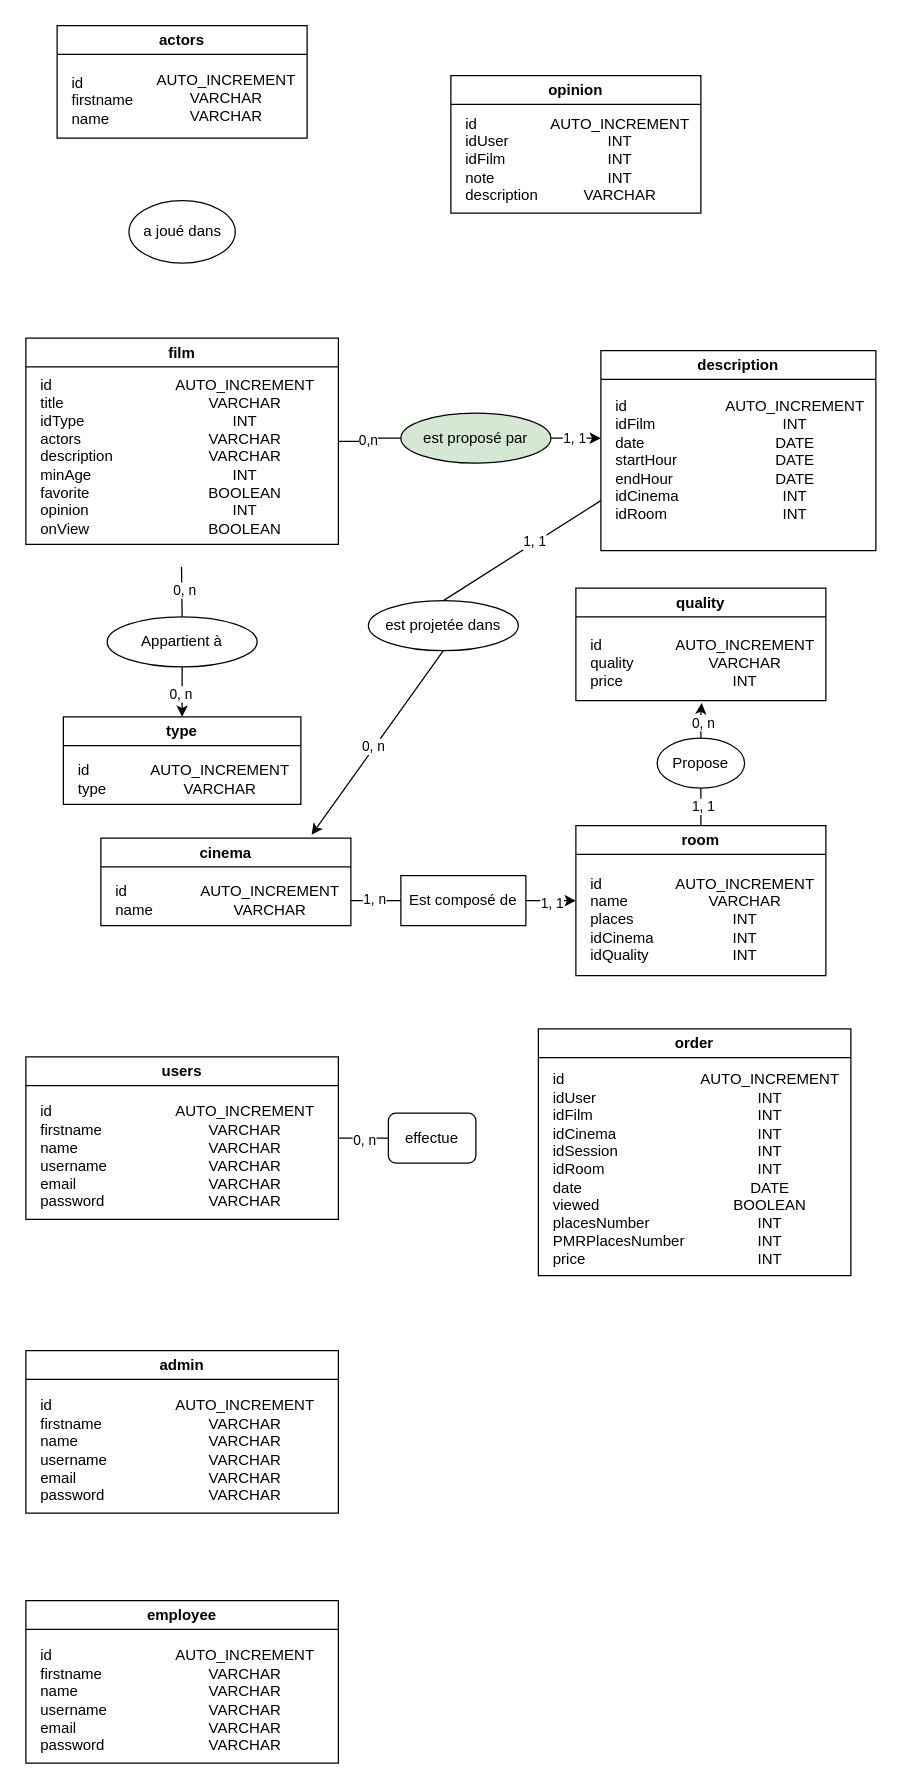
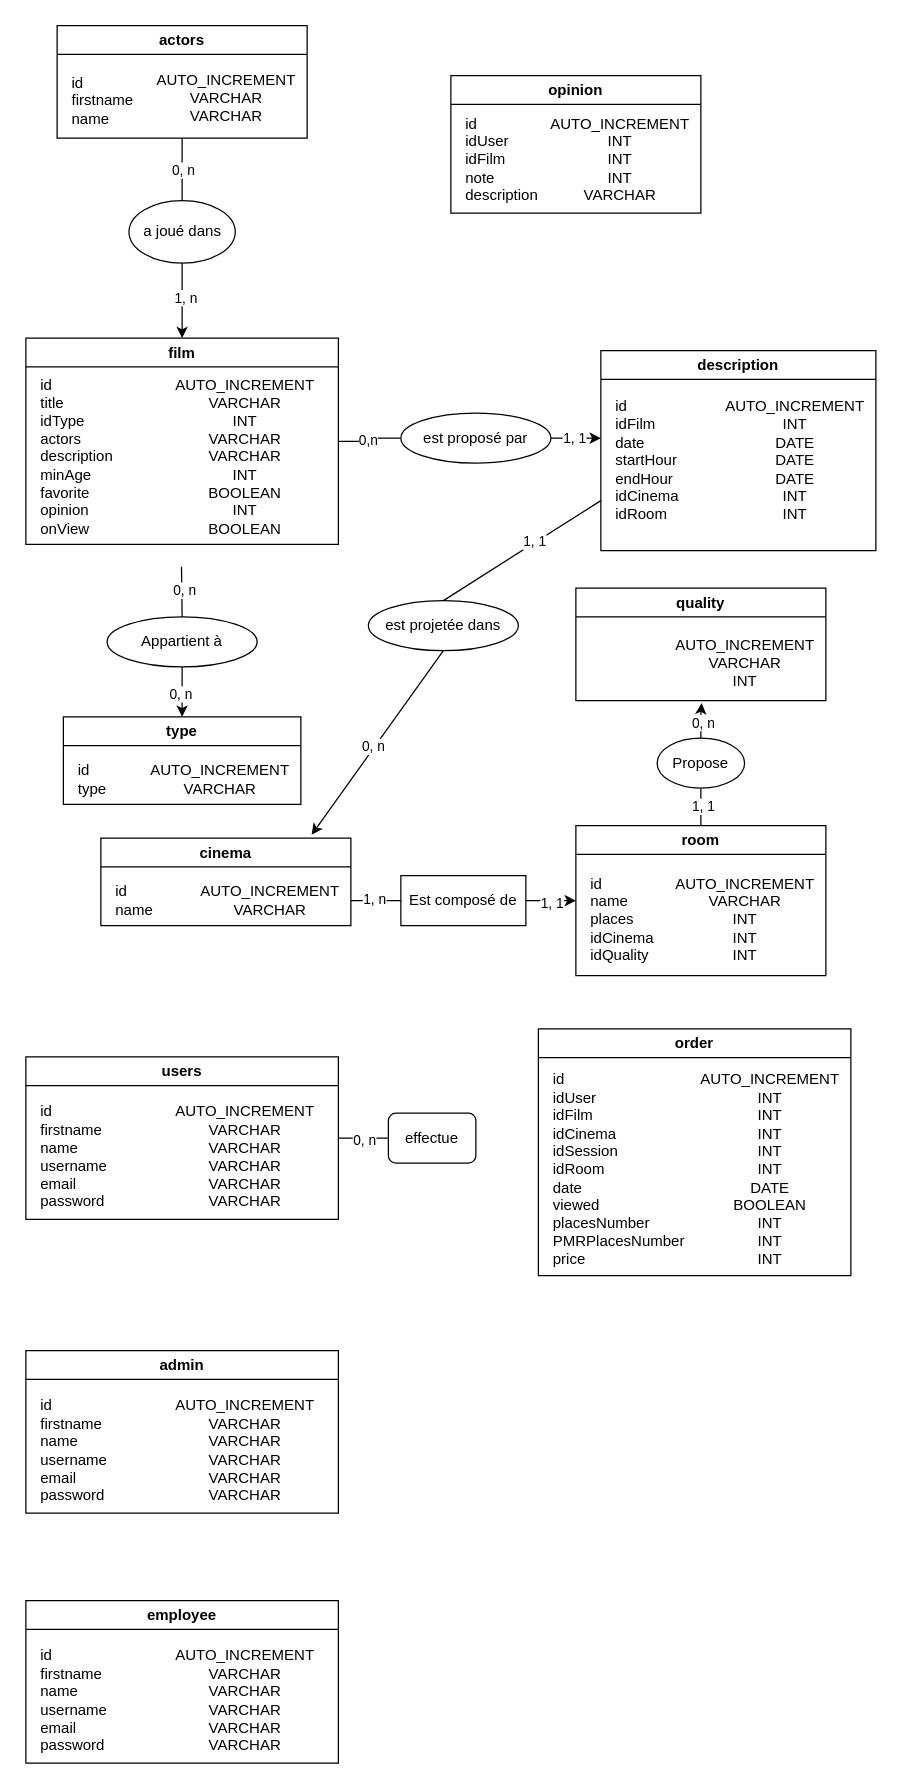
none -> (182, 186)
(476, 438) -> (476, 438)
(626, 663) -> none
